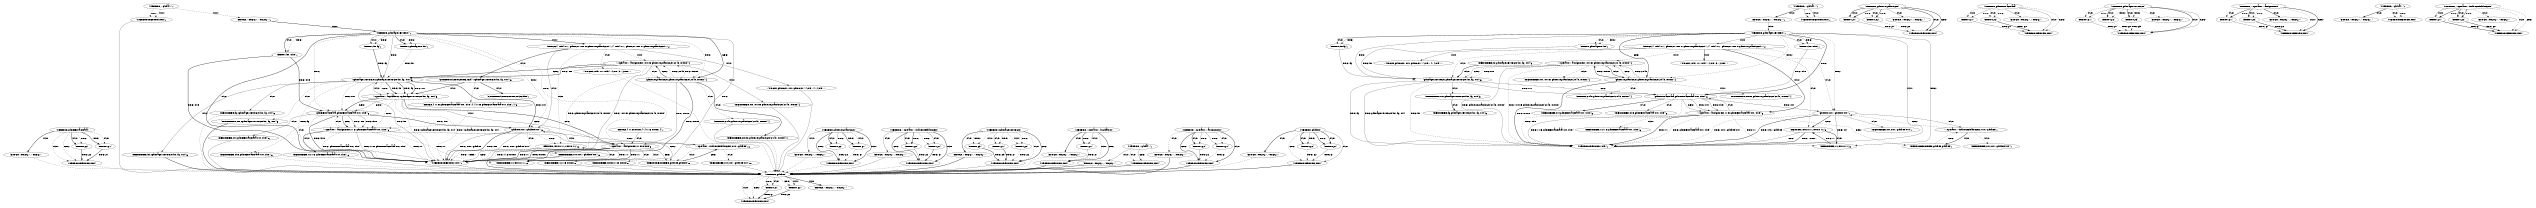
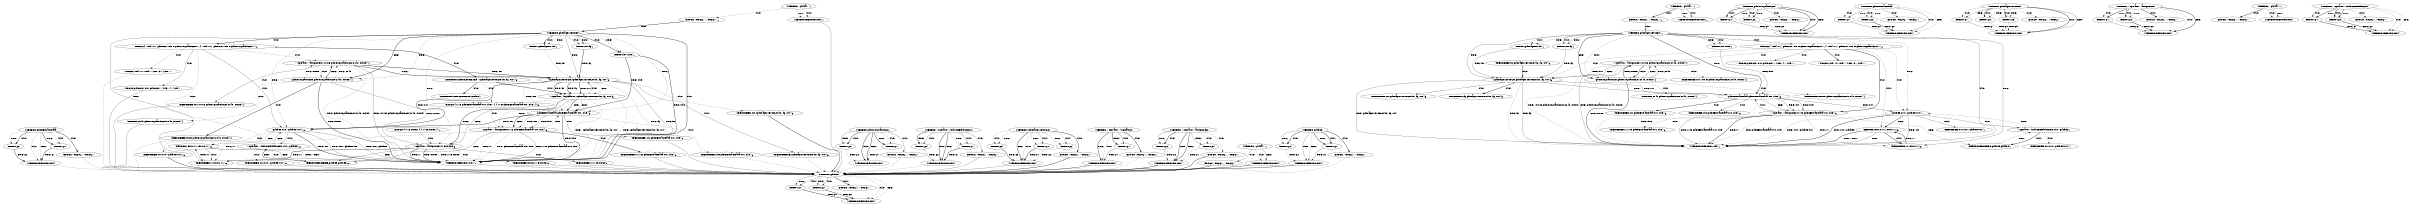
(1452, 105) -> (1500, 88)
(160, 155) -> none
